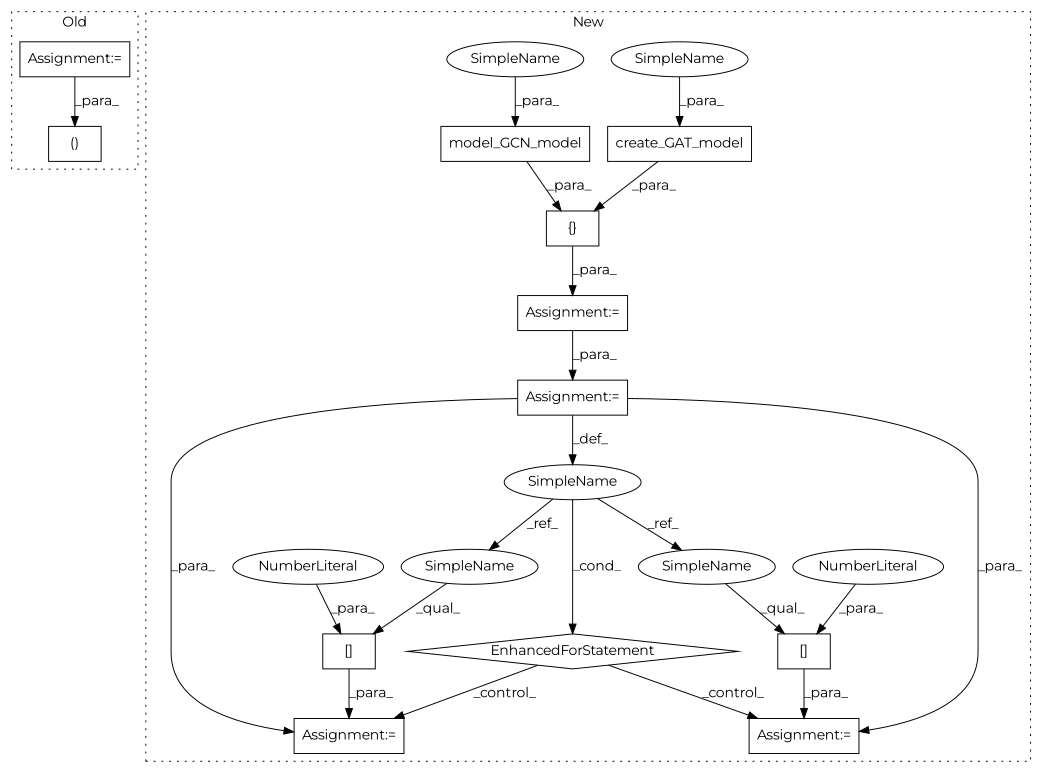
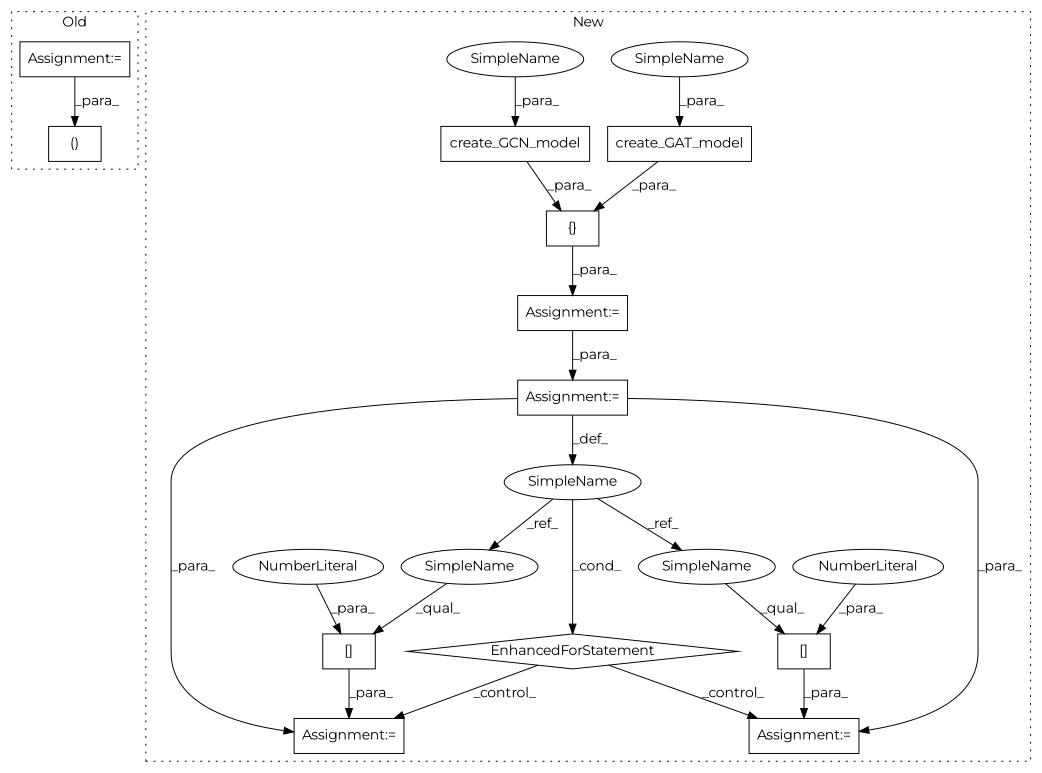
(515, 144) -> (515, 144)
